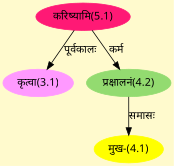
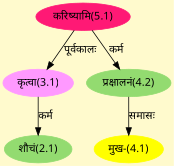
none -> (38, 149)
